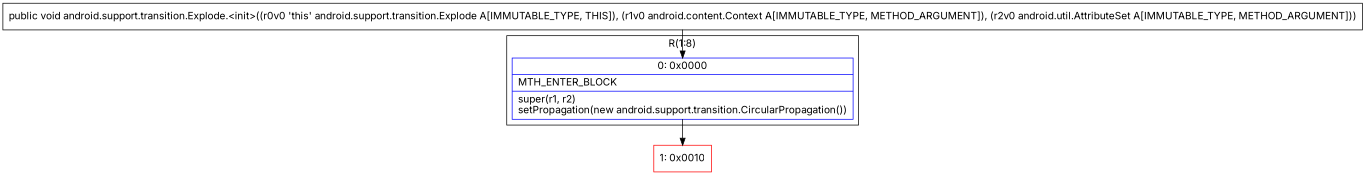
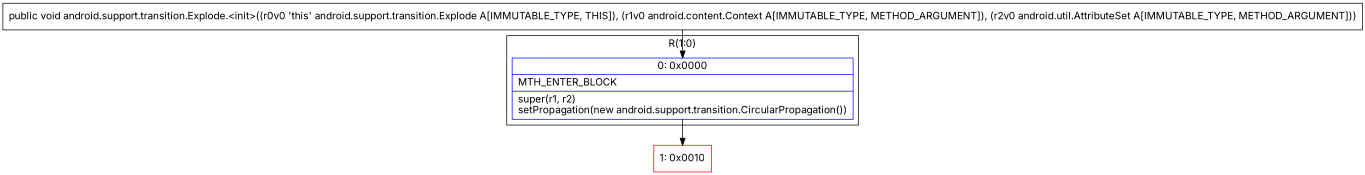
(683, 44) -> (683, 44)
